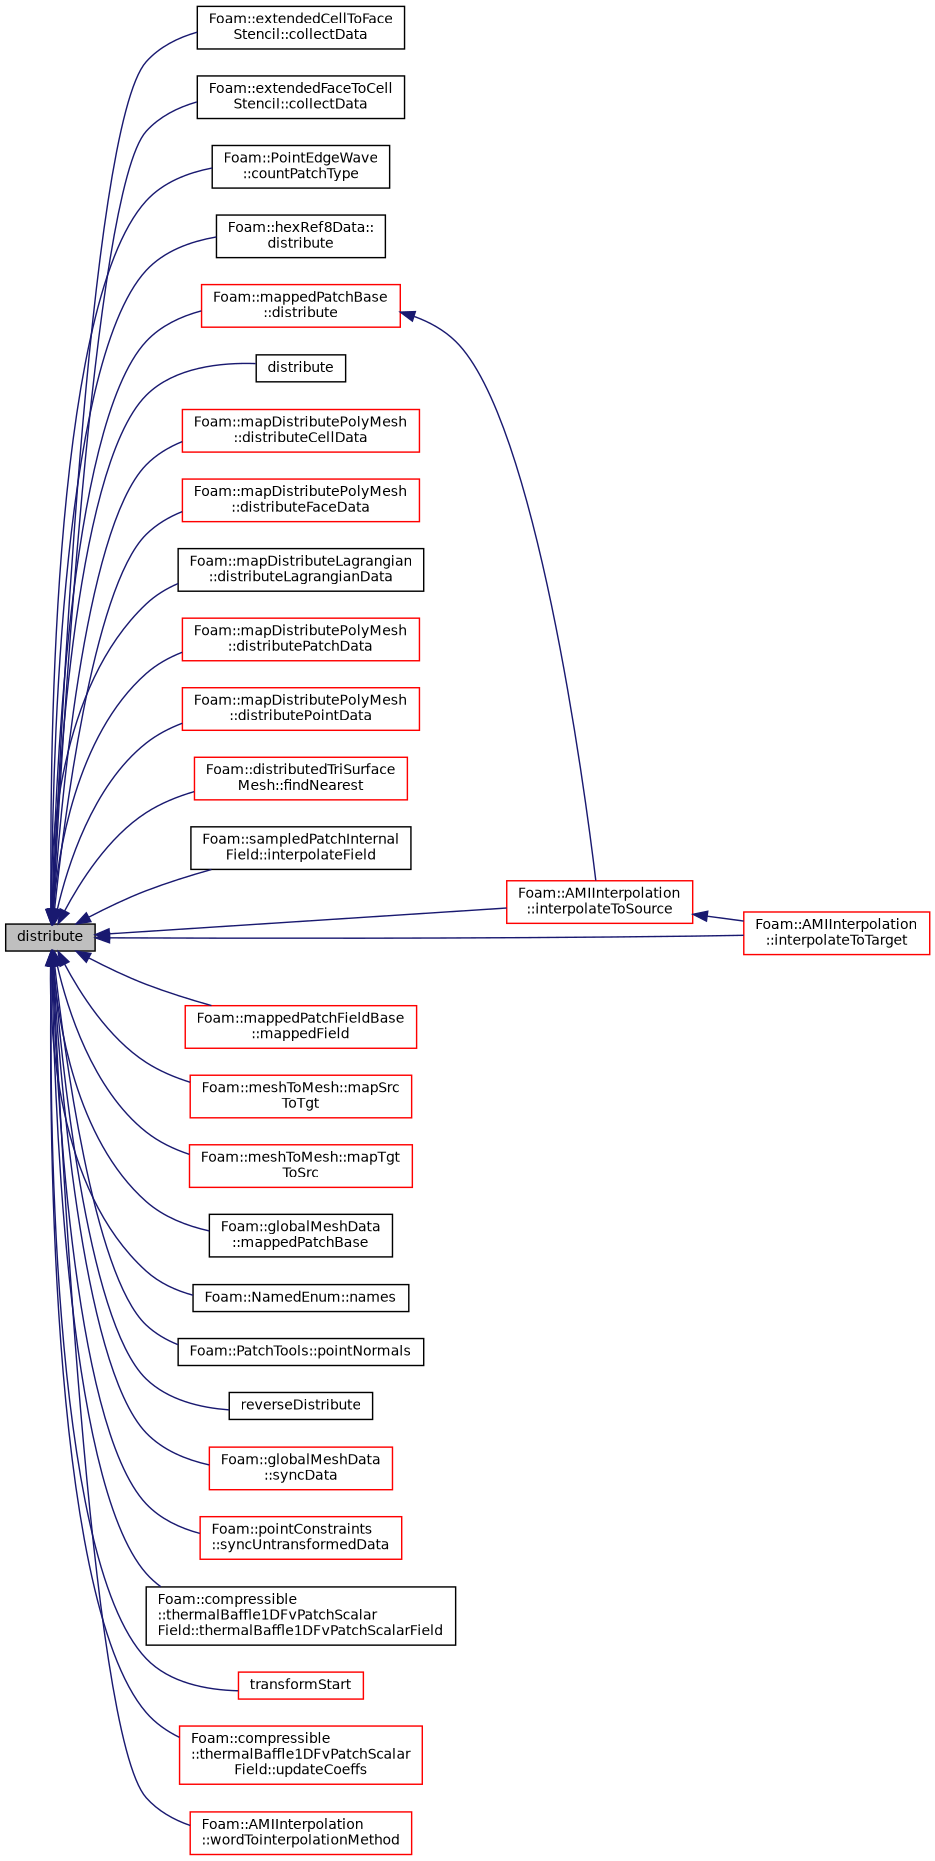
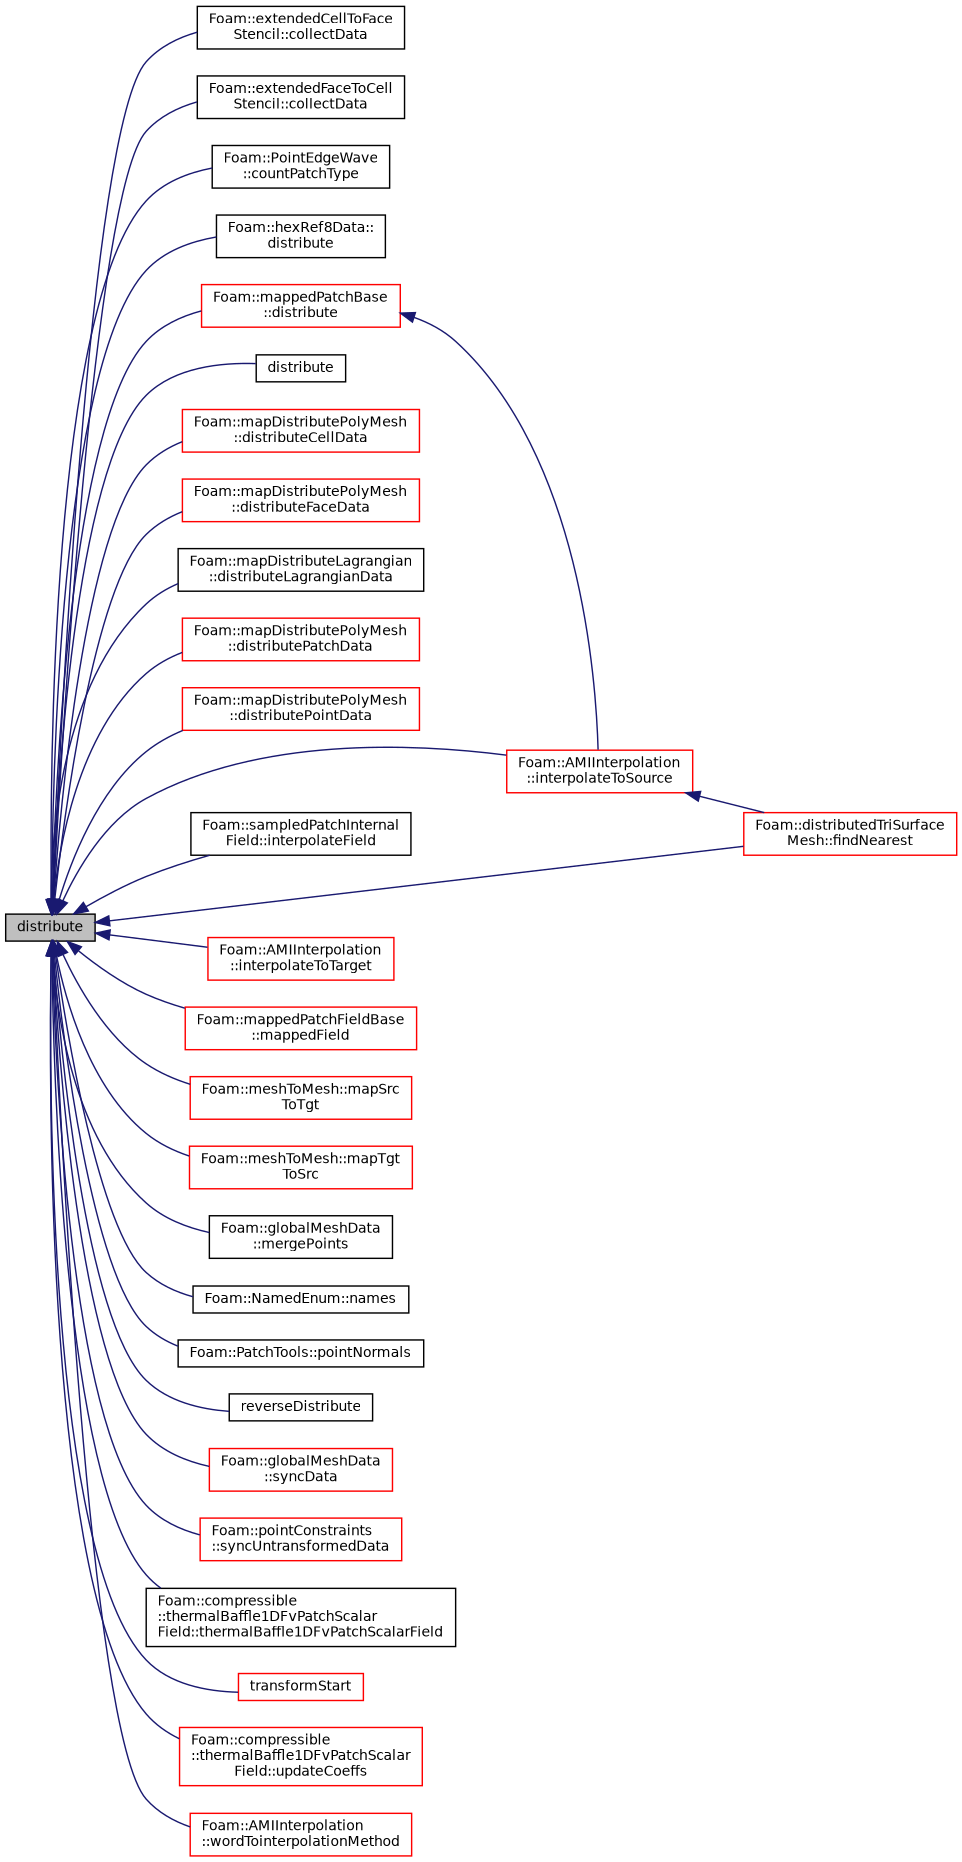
(725, 919) -> (732, 804)
(301, 1236) -> (301, 1237)
